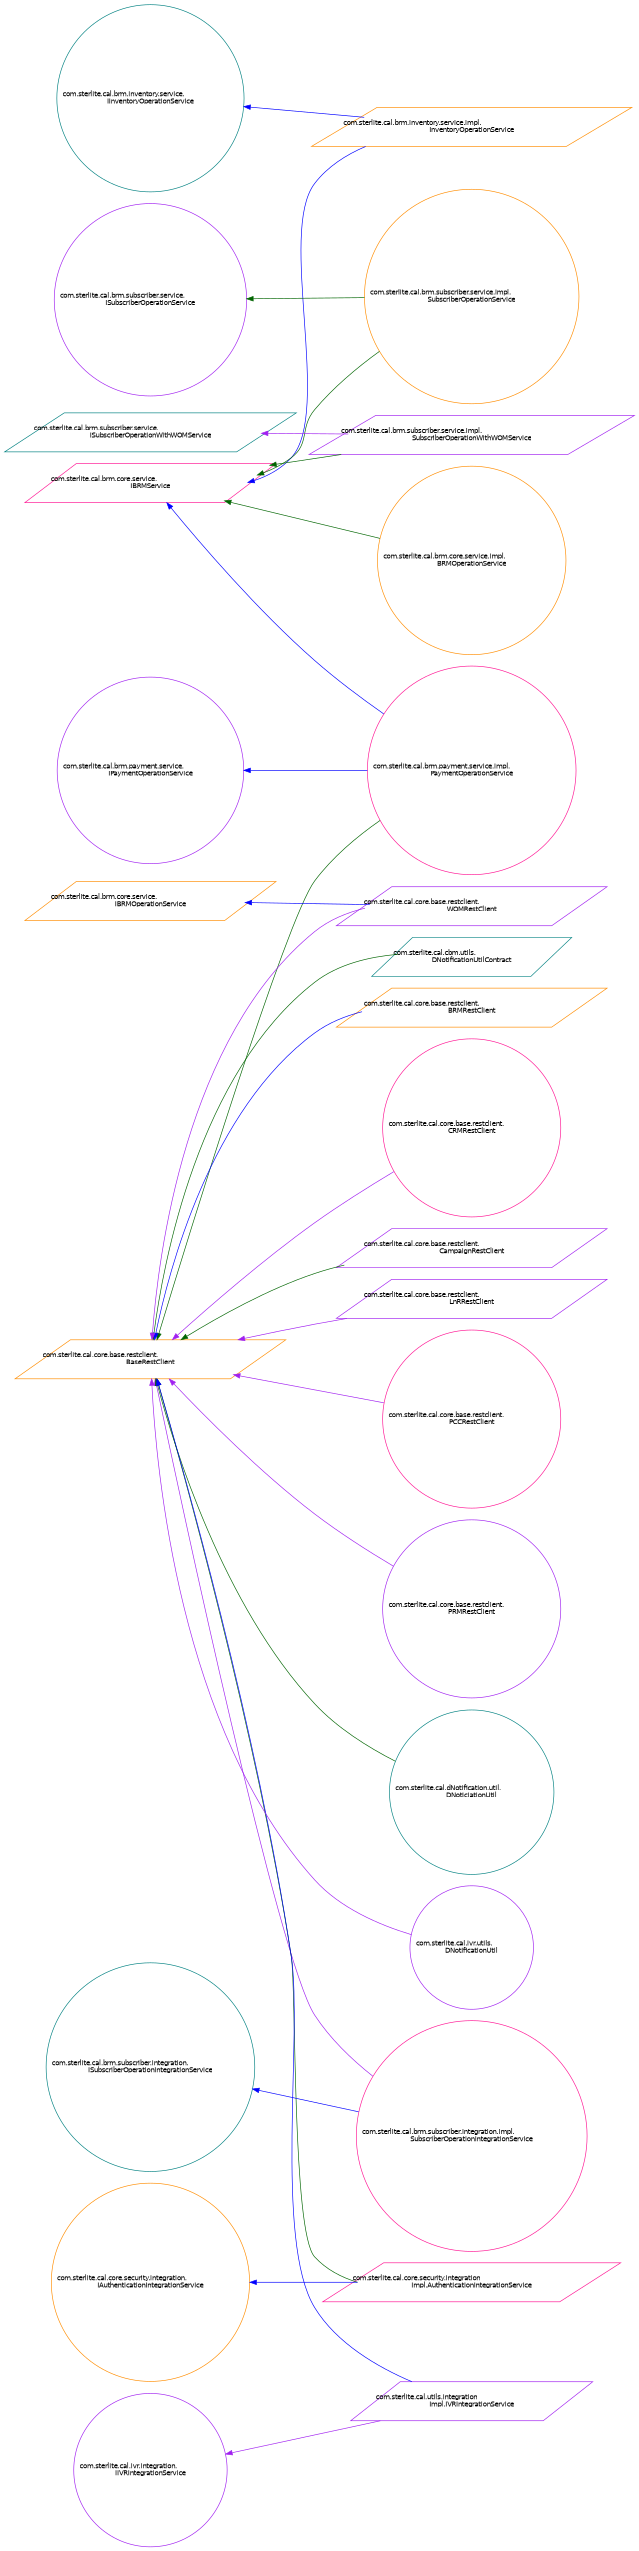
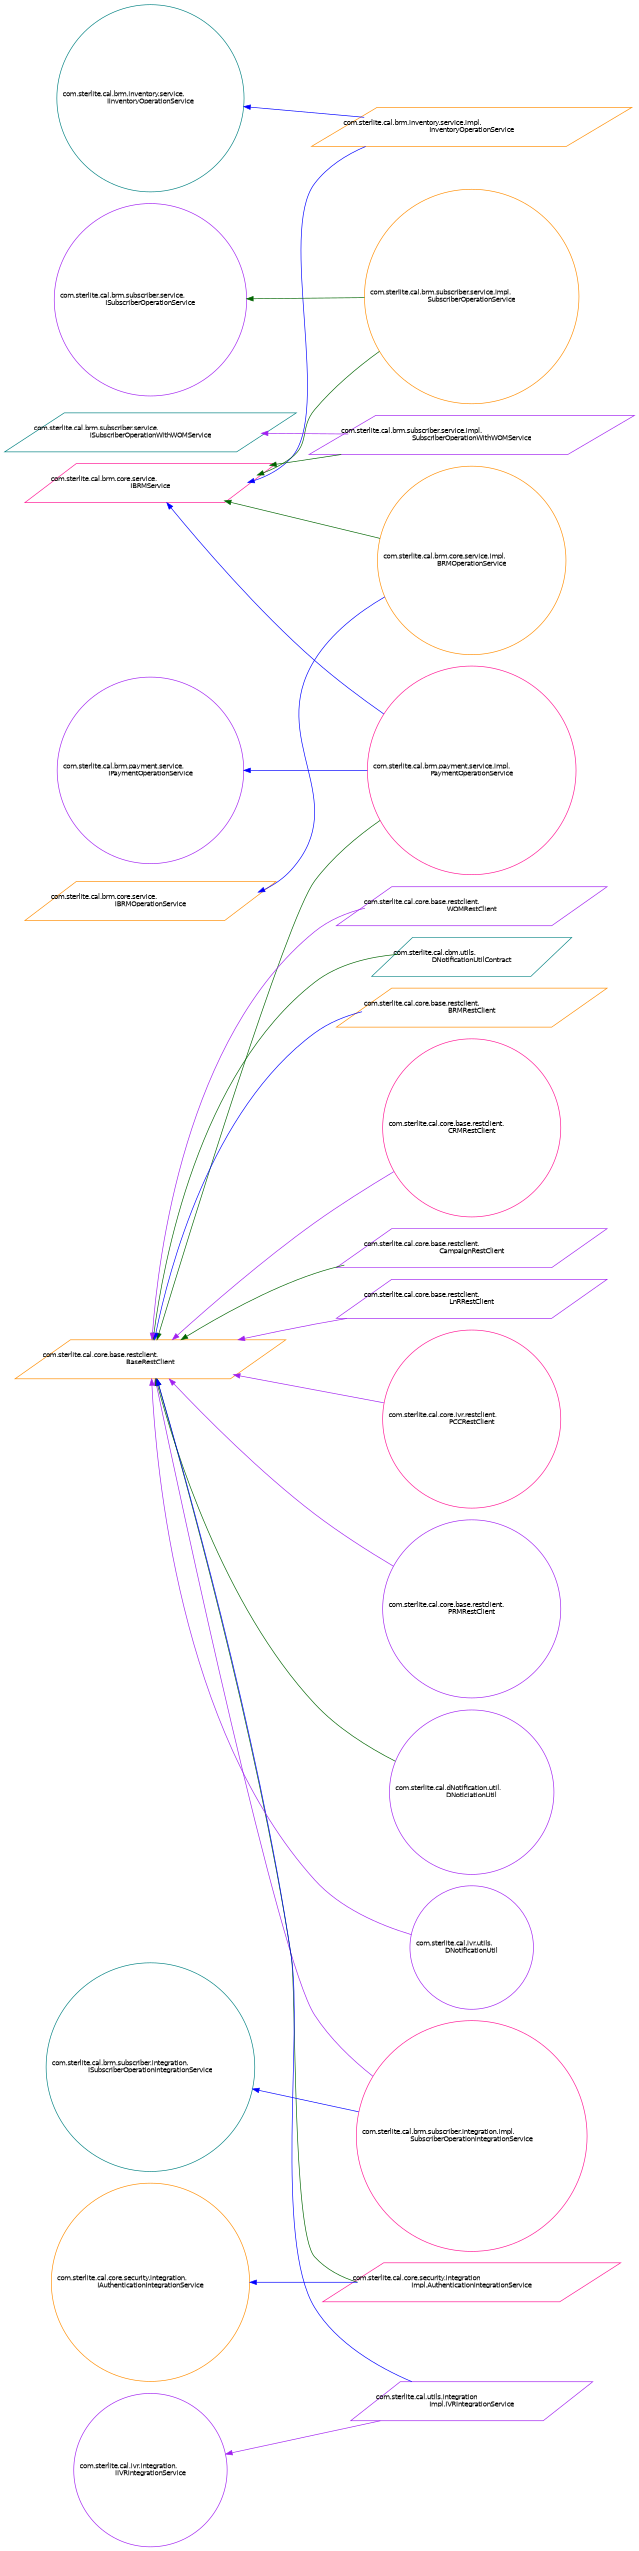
(311, 904) -> (301, 736)
(472, 1419) -> (472, 1419)
(472, 1792) -> (472, 1792)
